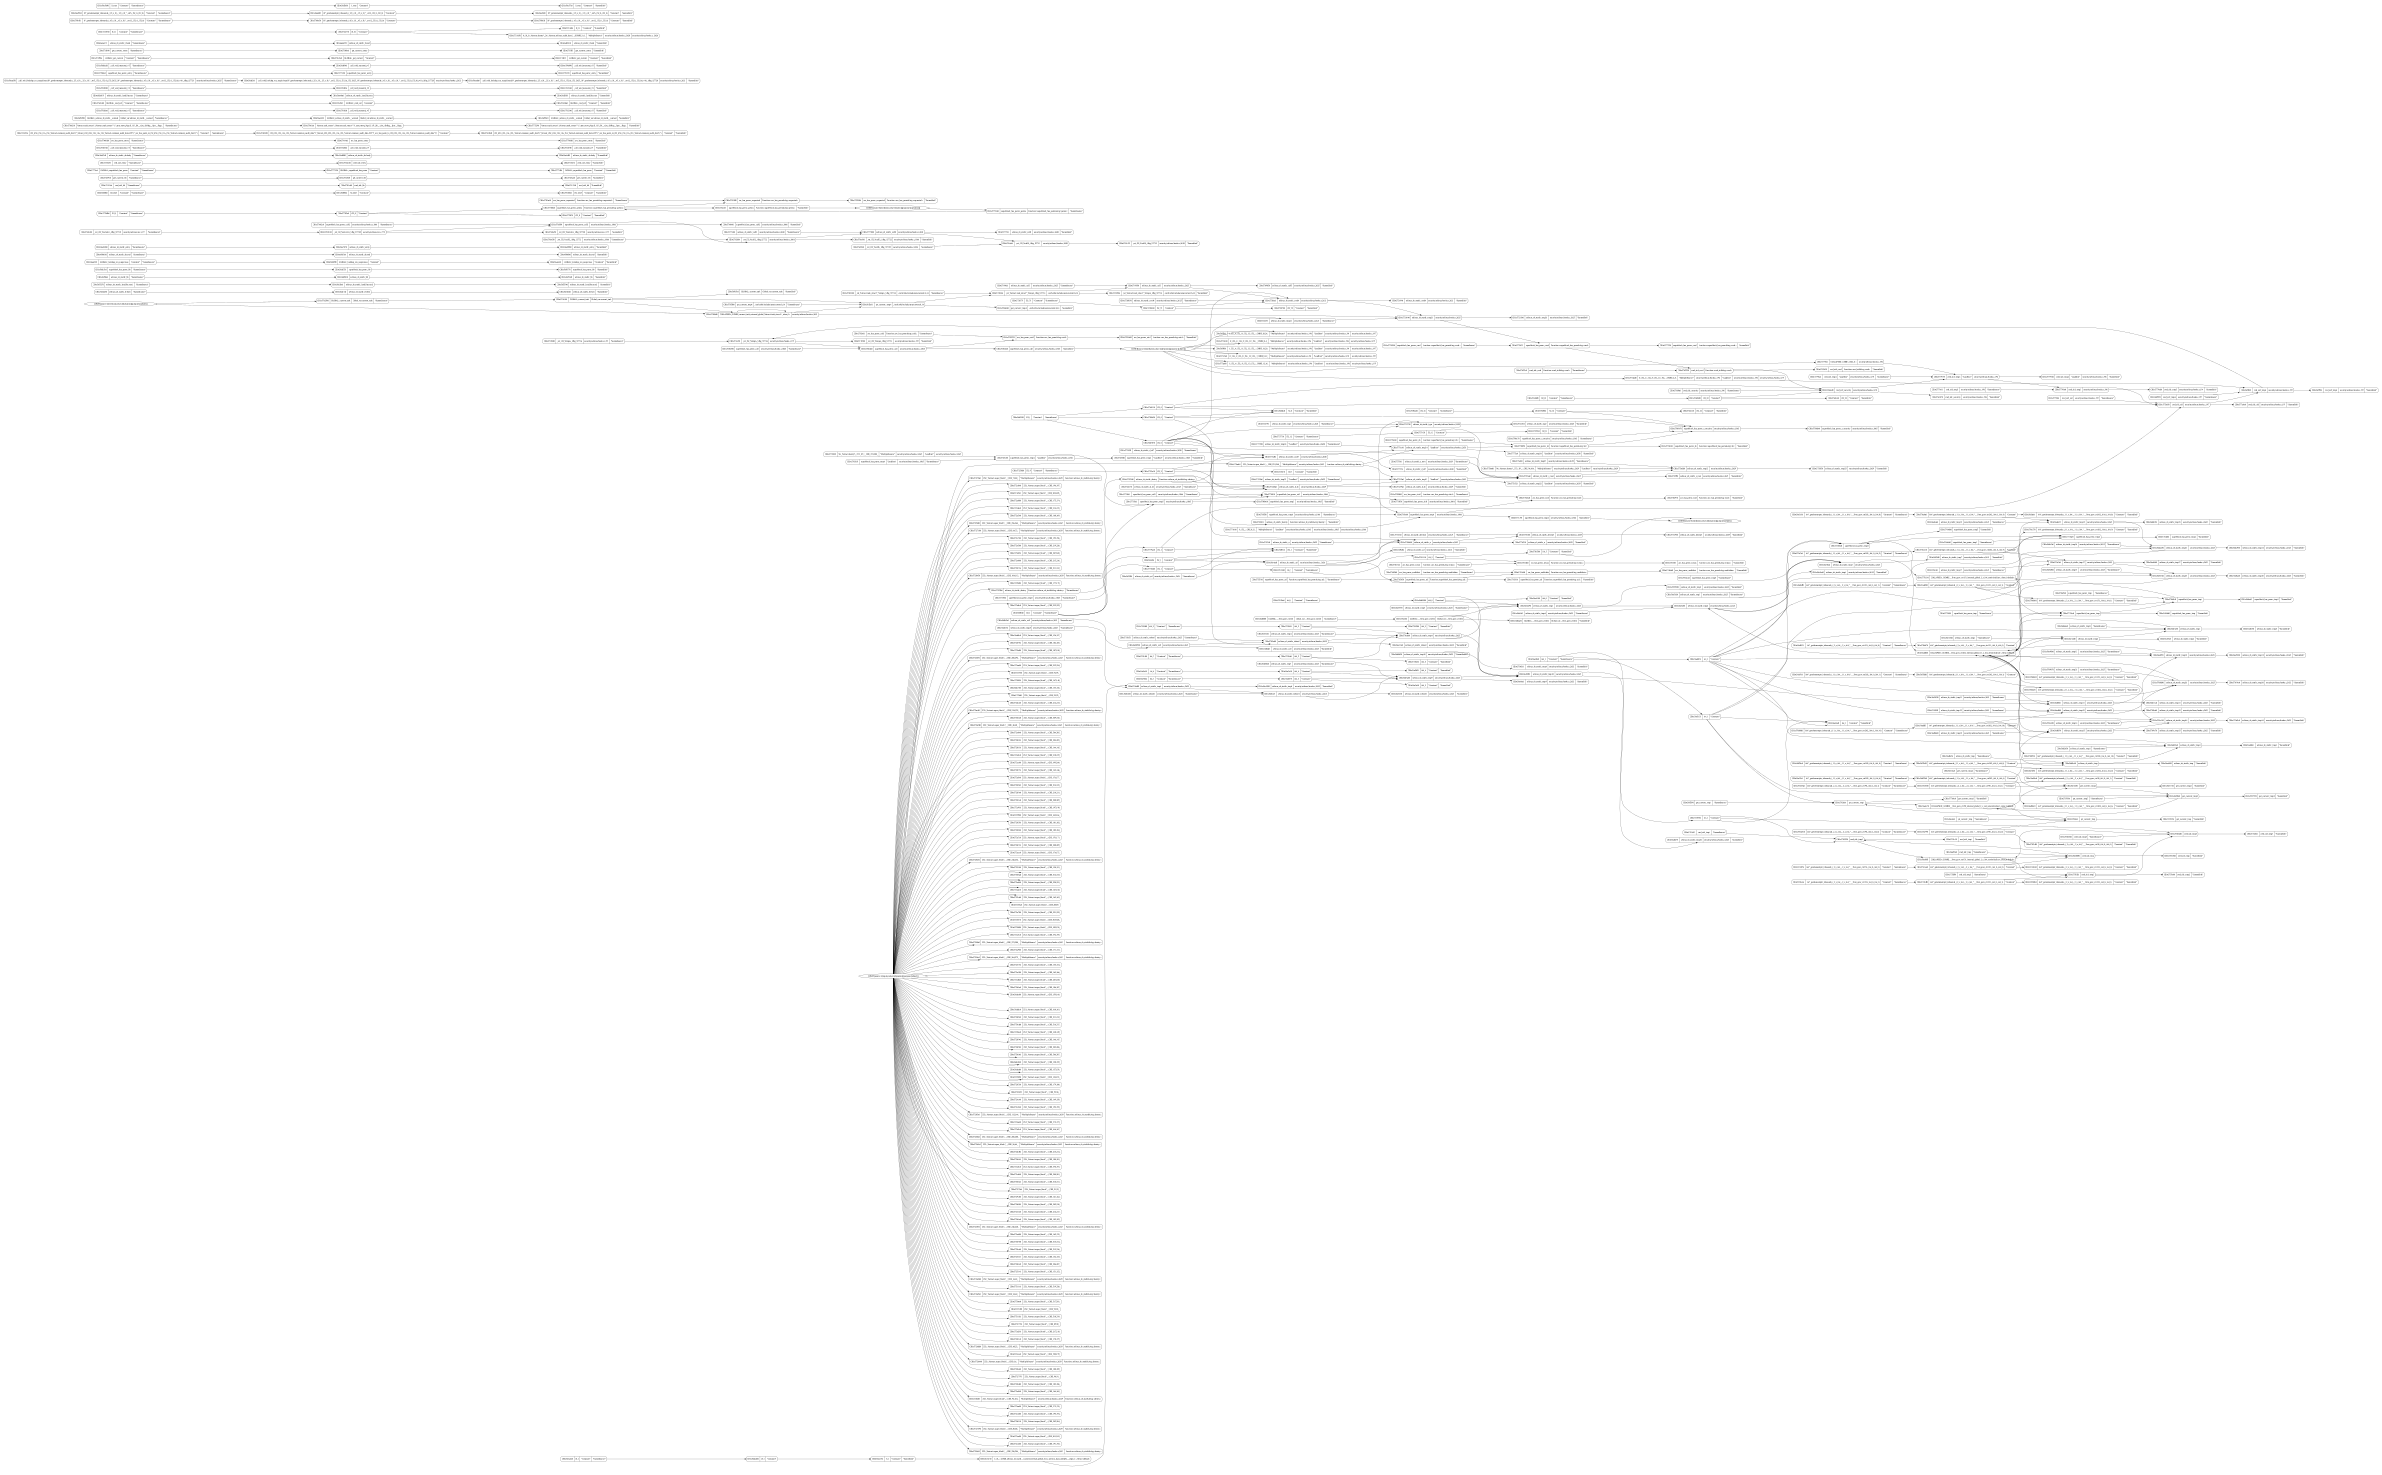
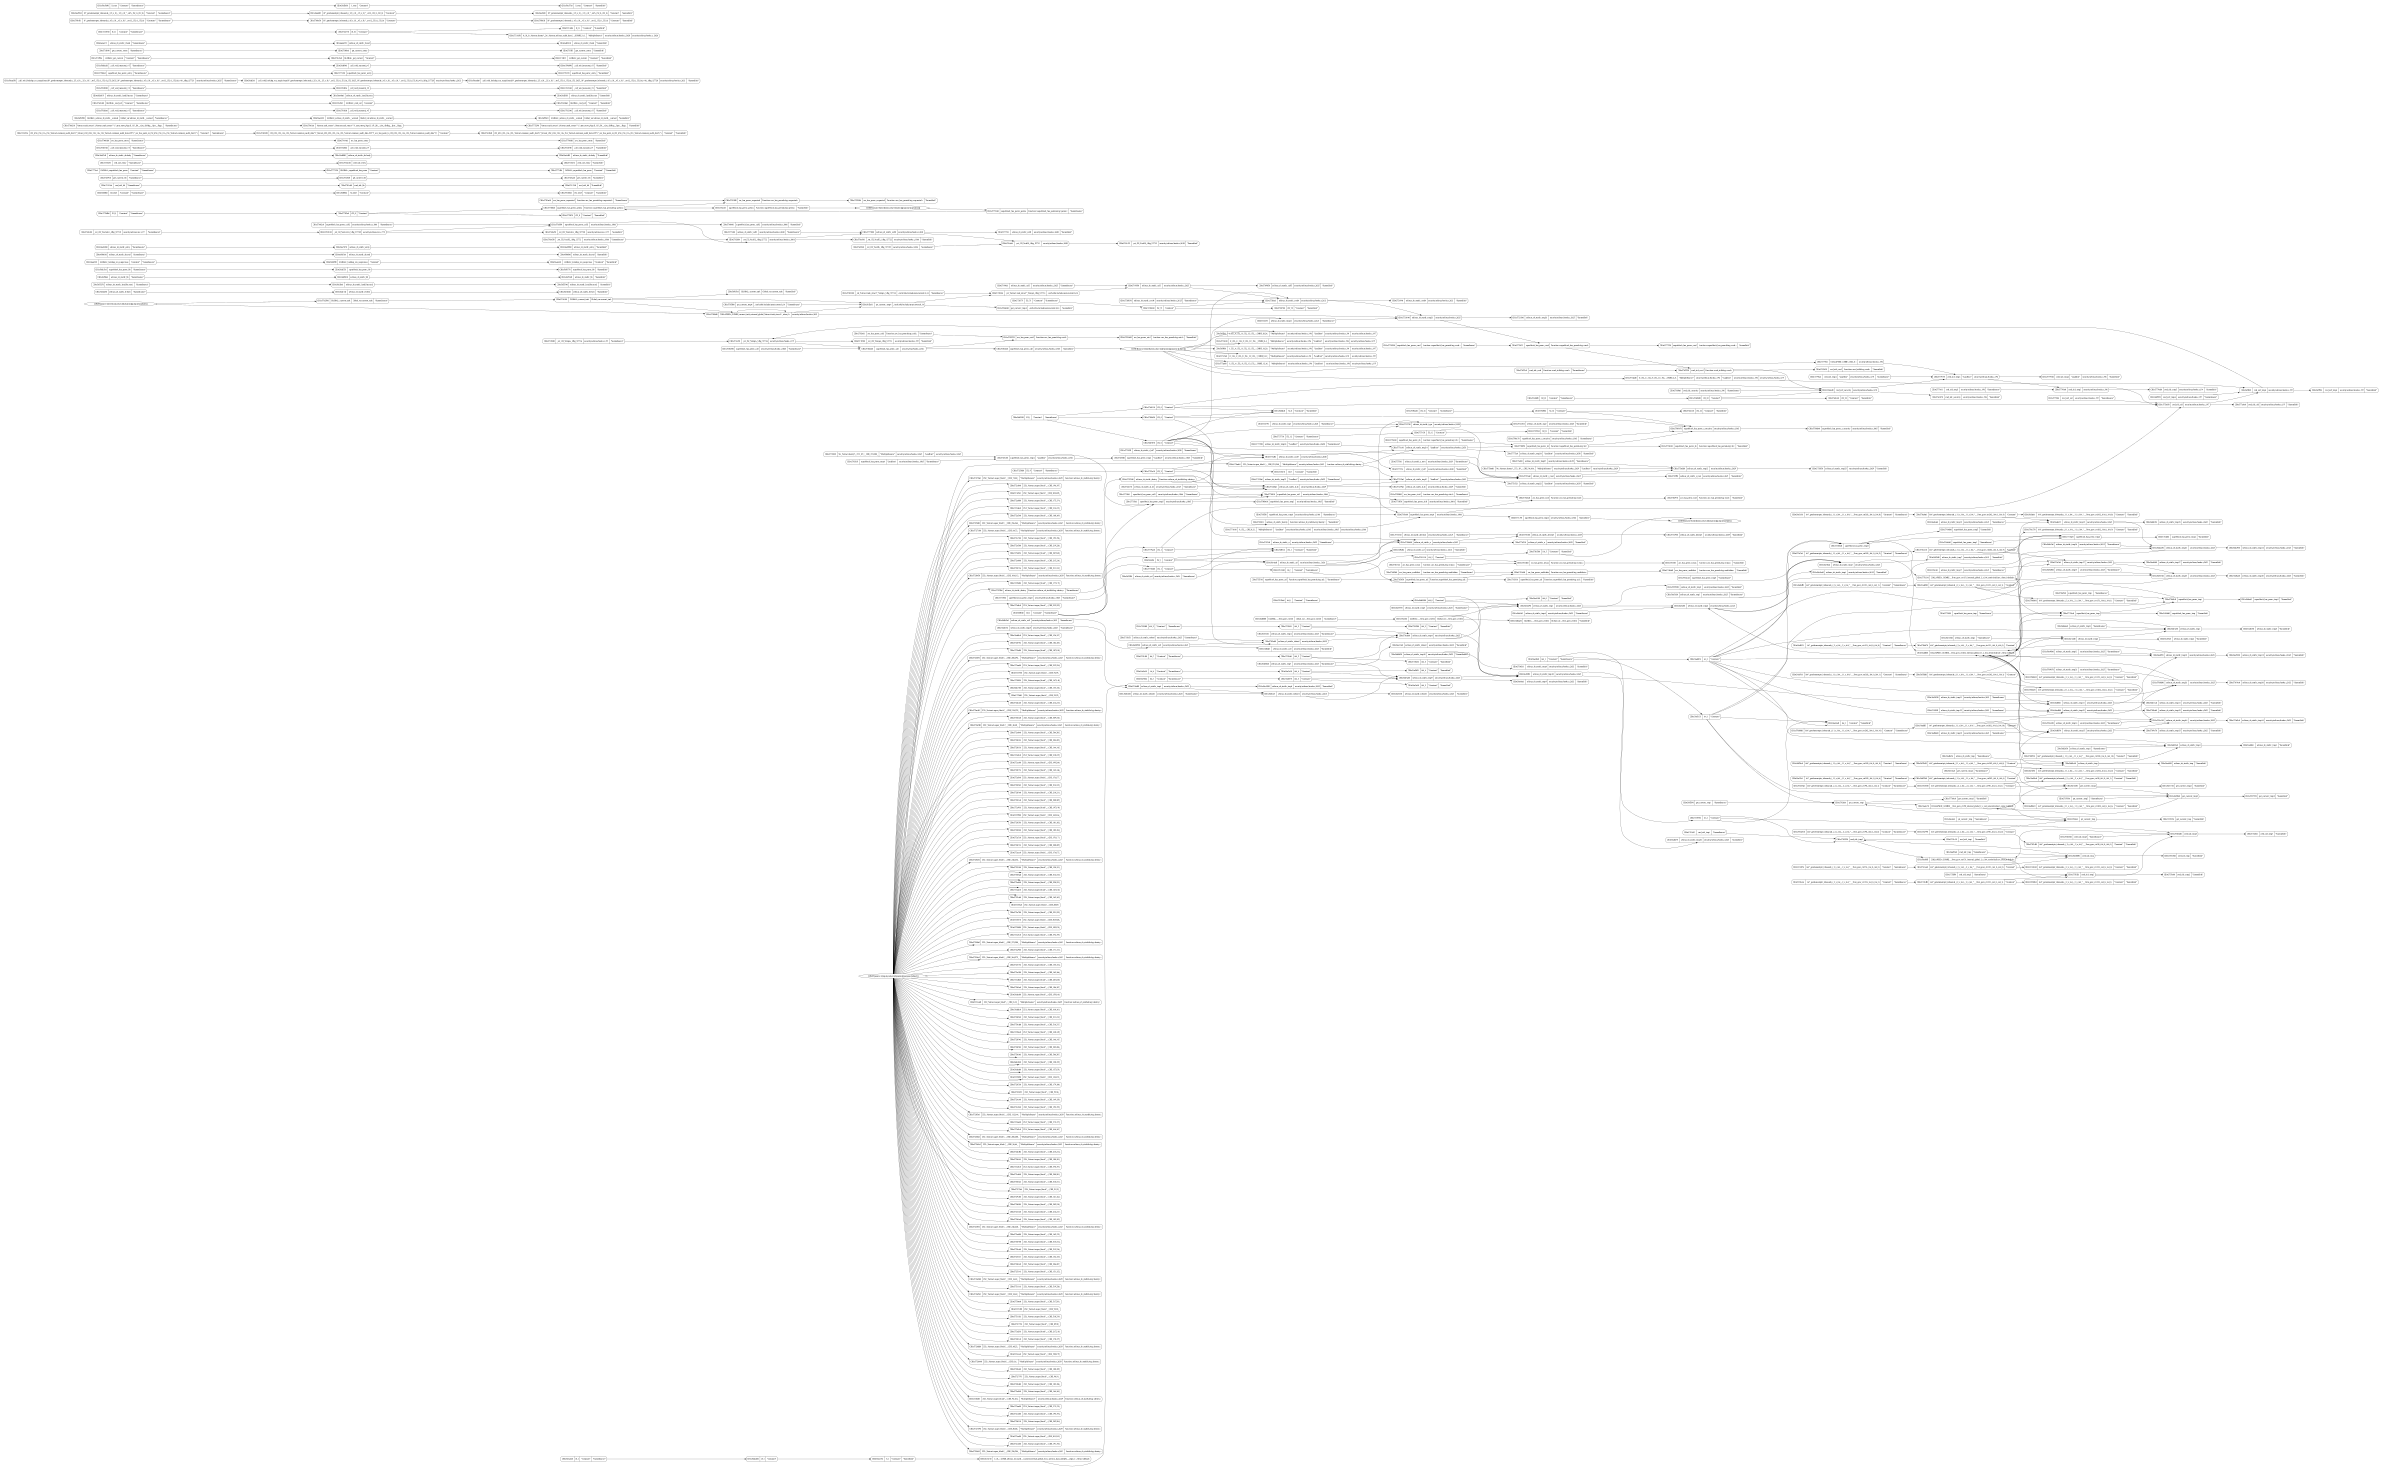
(1159, 293) -> none
(912, 349) -> (913, 349)
(1359, 643) -> (1367, 664)
none -> (1035, 1002)
